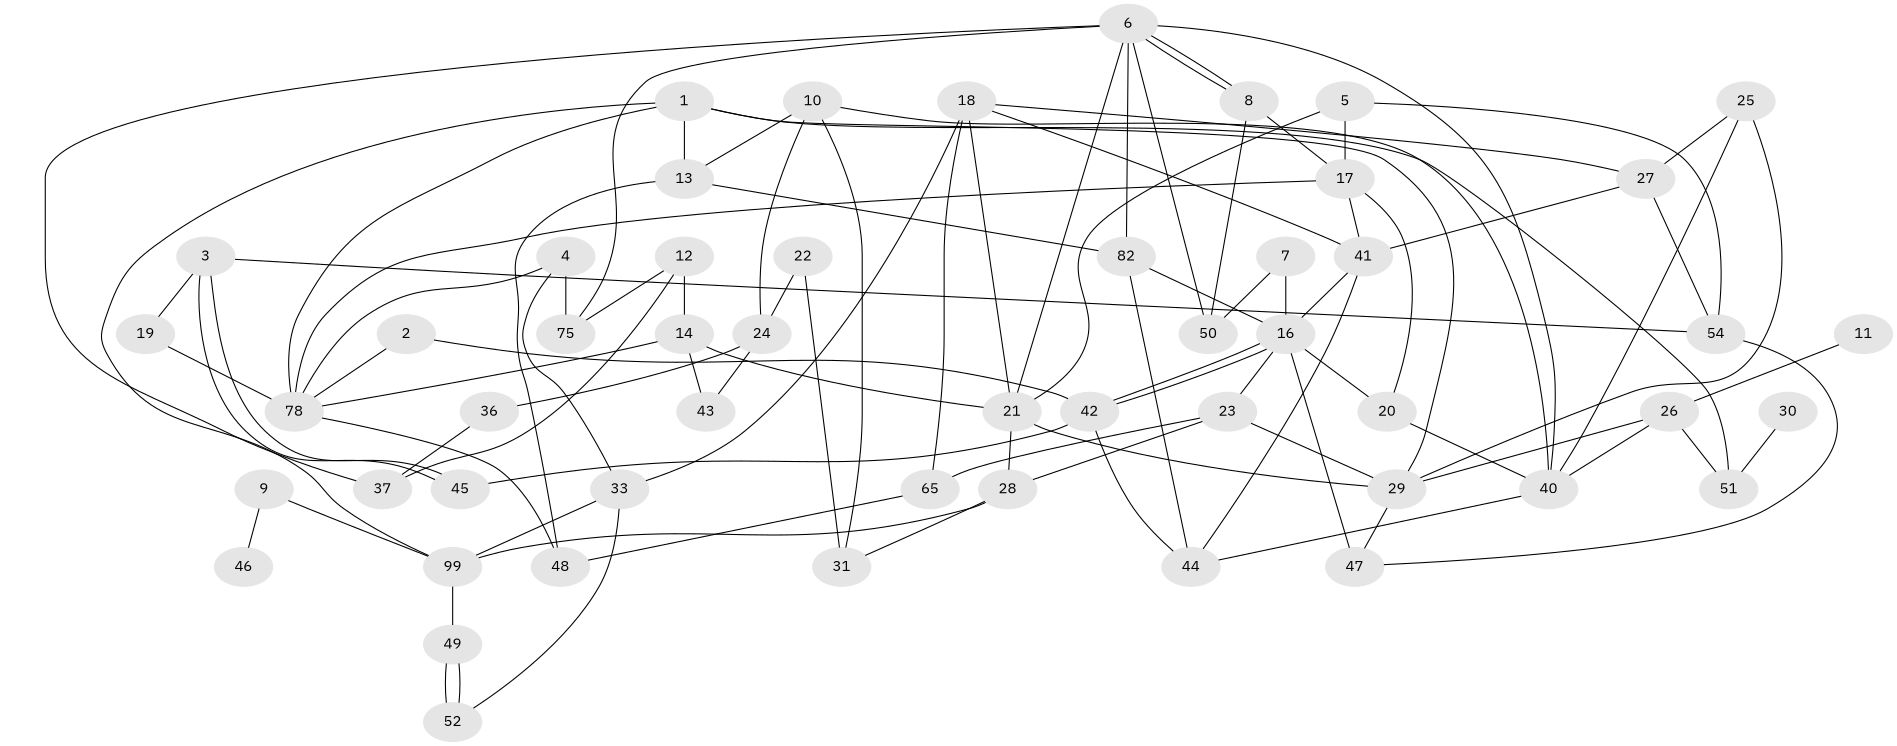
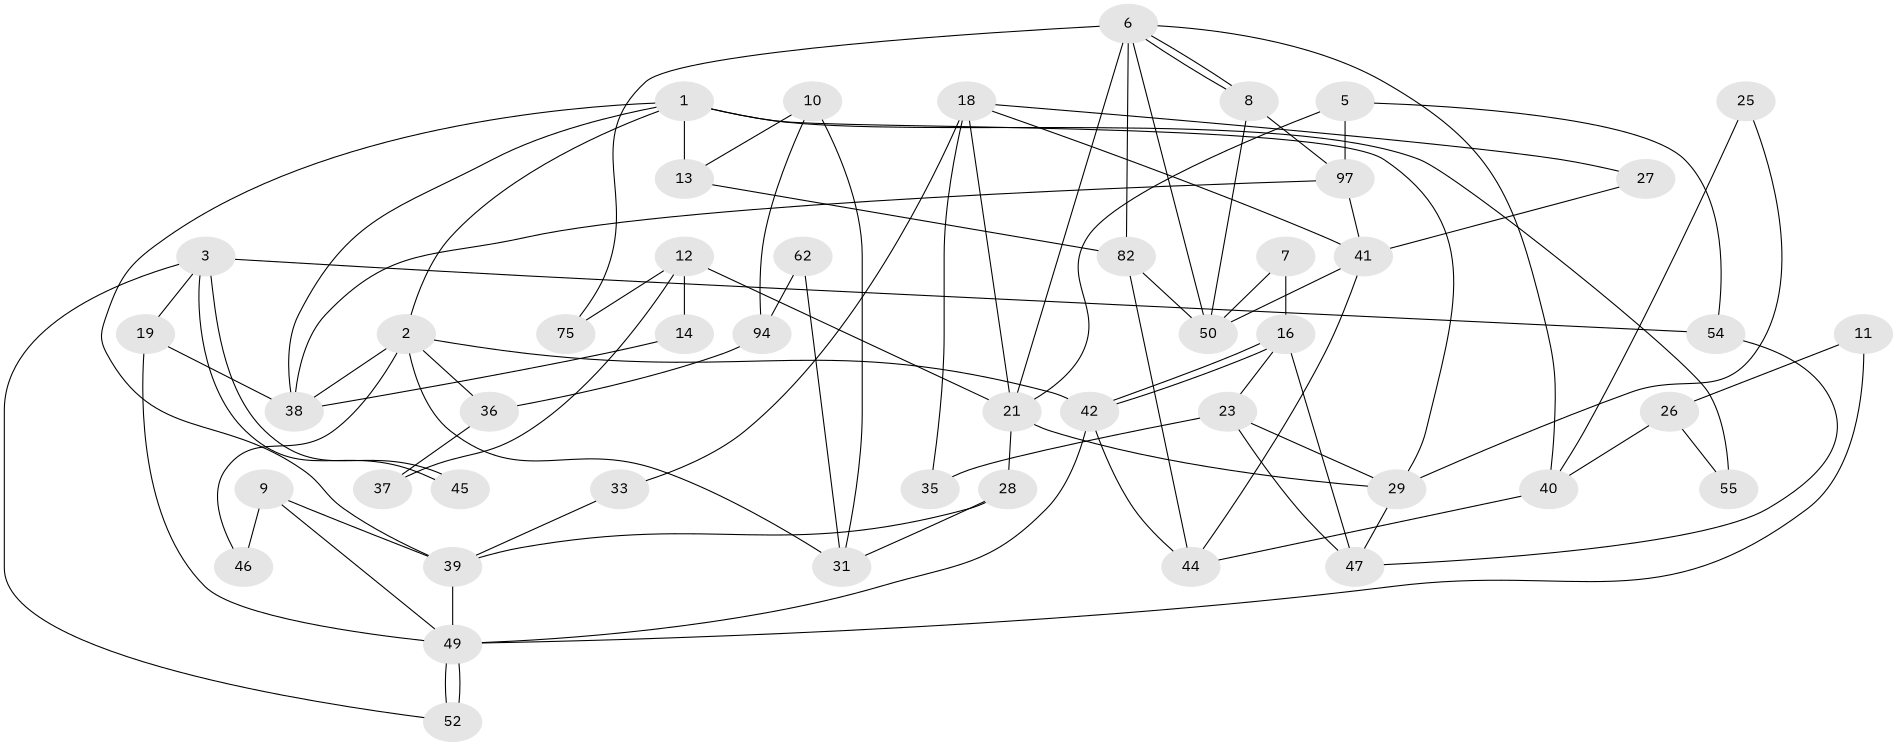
(318, 86) -> none
(1696, 140) -> none
(1345, 179) -> (1345, 179)
none -> (510, 186)
(1469, 206) -> none
(566, 257) -> none
(803, 257) -> (803, 257)
(1682, 260) -> none
(1206, 295) -> (1167, 295)
(1325, 295) -> (1294, 291)
(762, 334) -> (762, 334)
none -> (448, 373)
(843, 384) -> (848, 334)
(294, 412) -> (294, 412)
(706, 412) -> none
(1387, 412) -> none
(1788, 412) -> none
none -> (301, 444)
(1135, 445) -> (1285, 493)
(1533, 451) -> none
none -> (598, 459)
(779, 461) -> (818, 602)
(930, 489) -> (930, 489)
(1729, 489) -> (1729, 489)
none -> (358, 567)
(453, 567) -> (453, 567)
(560, 567) -> none
none -> (199, 579)
none -> (1238, 603)
(571, 625) -> (17, 596)
